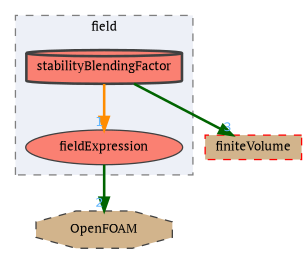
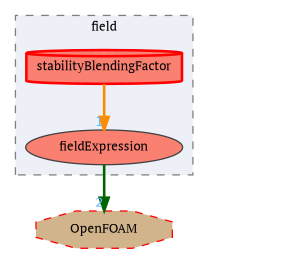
(104, 67) -> (104, 67)
(253, 147) -> none
(104, 230) -> (104, 230)
